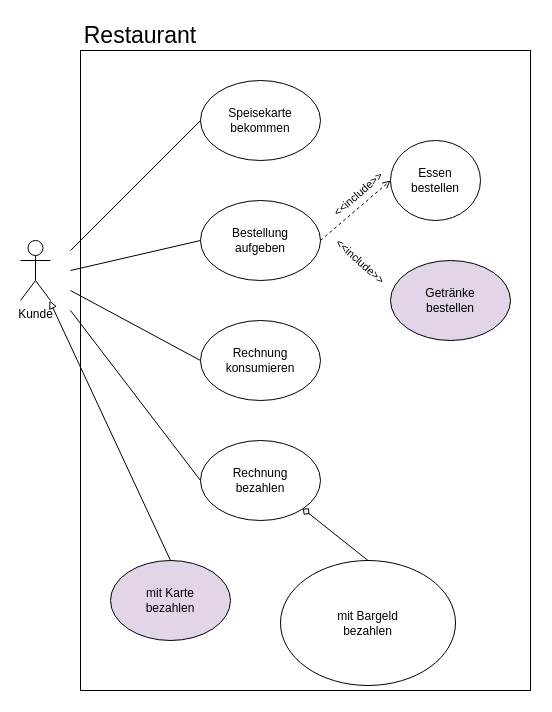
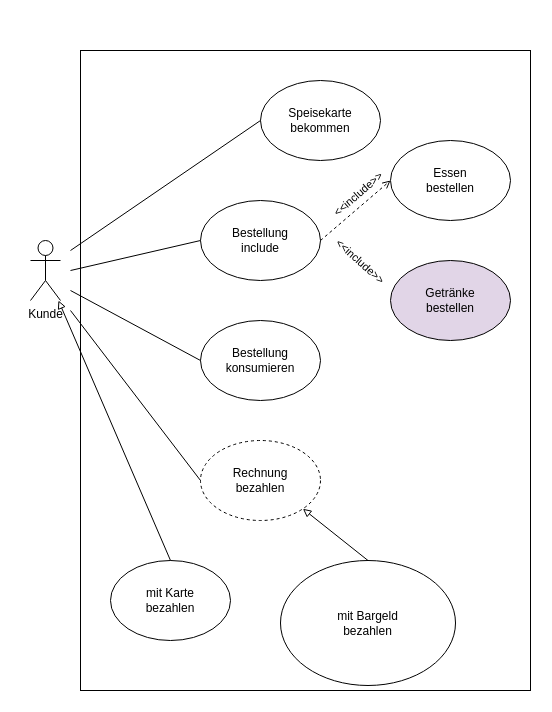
(141, 36) -> none
(261, 121) -> (321, 121)
(436, 181) -> (451, 181)
(261, 241) -> (261, 241)
(36, 271) -> (46, 271)
(261, 361) -> (261, 361)
(261, 481) -> (261, 481)
(310, 514) -> (310, 514)
(171, 601) -> (171, 601)
